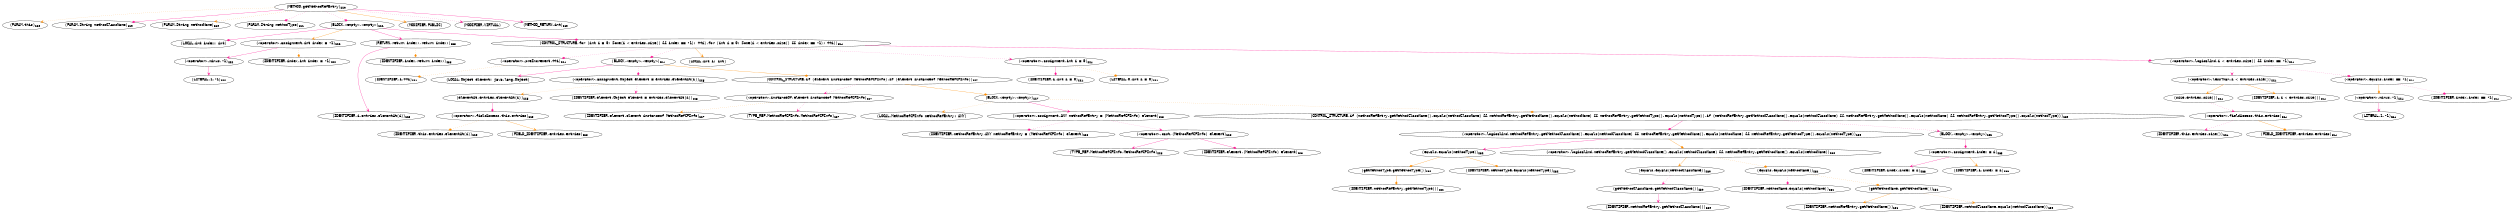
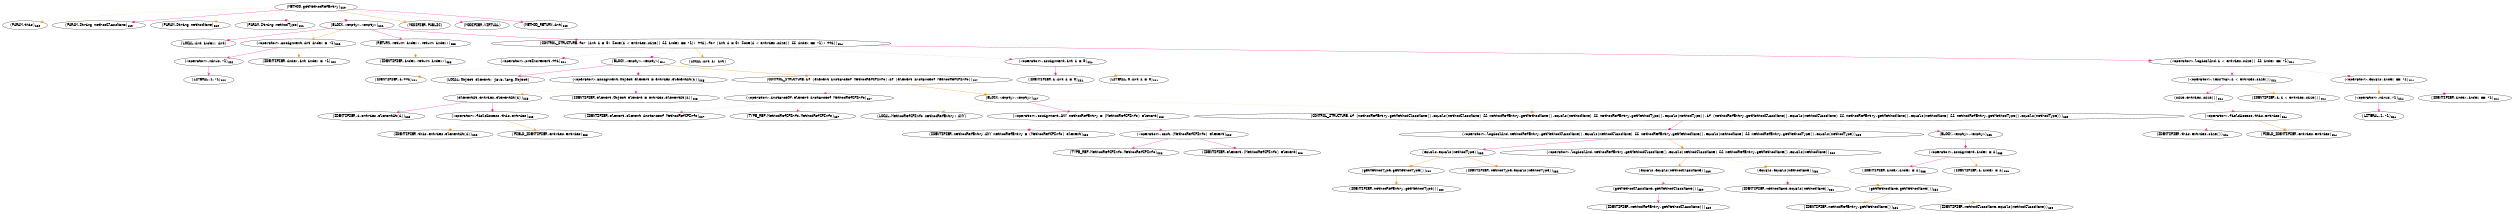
(358, 70) -> (433, 107)
(2216, 88) -> (2216, 88)
(728, 107) -> (728, 107)
